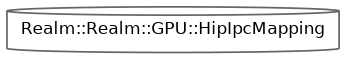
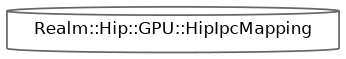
(173, 30) -> (173, 30)
